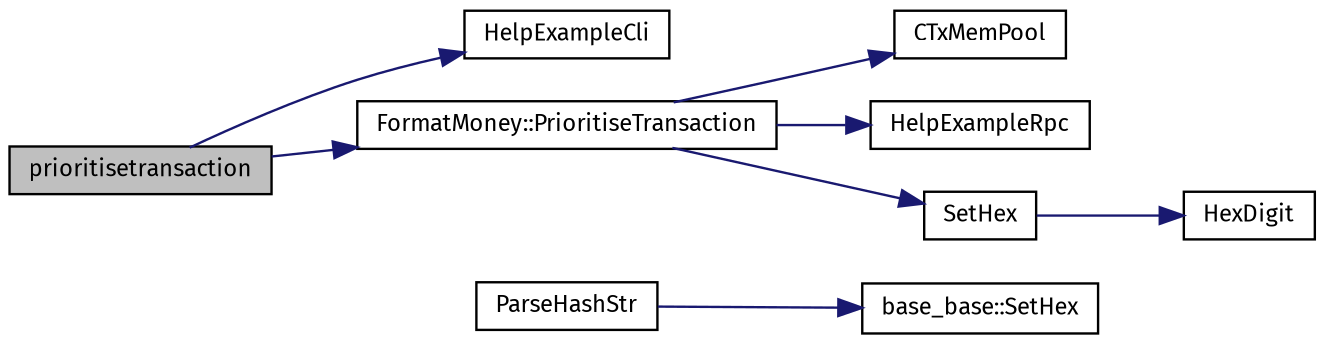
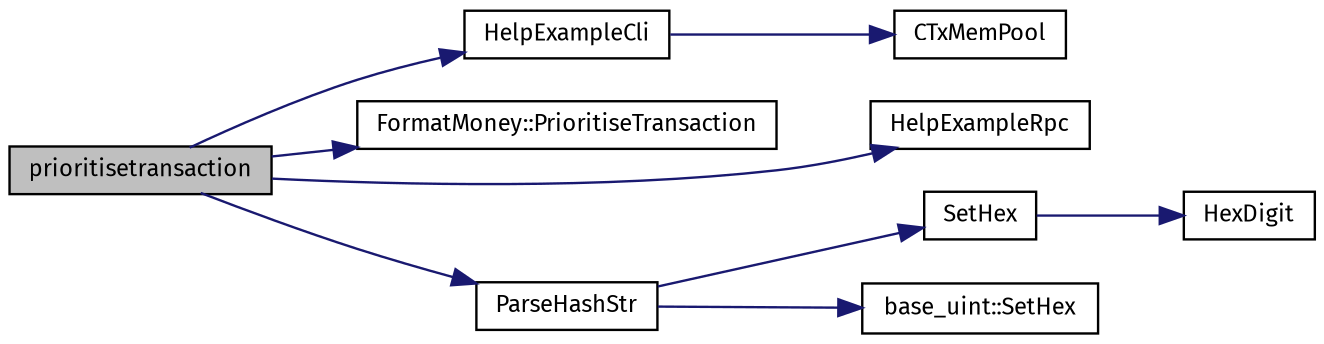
(772, 81) -> (770, 35)
(811, 125) -> (573, 183)
(786, 173) -> (779, 260)
none -> (326, 238)
(980, 308) -> (980, 308)
